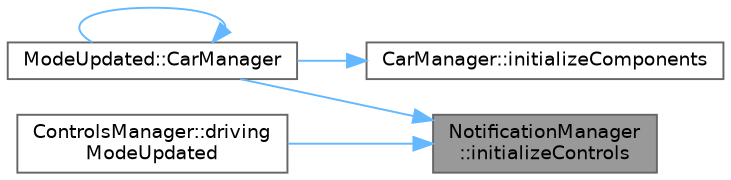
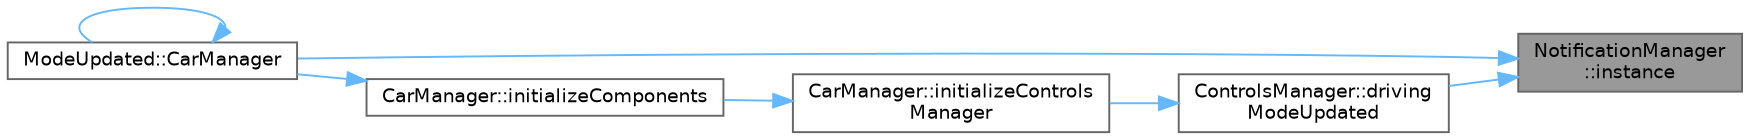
none -> (951, 103)
(545, 144) -> (1630, 63)
